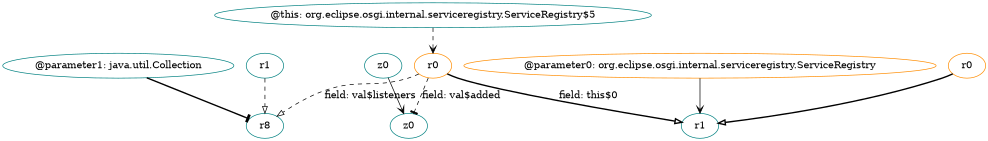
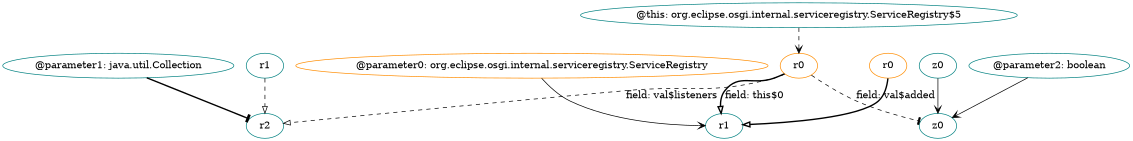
none -> (1049, 66)
(265, 126) -> (265, 126)
